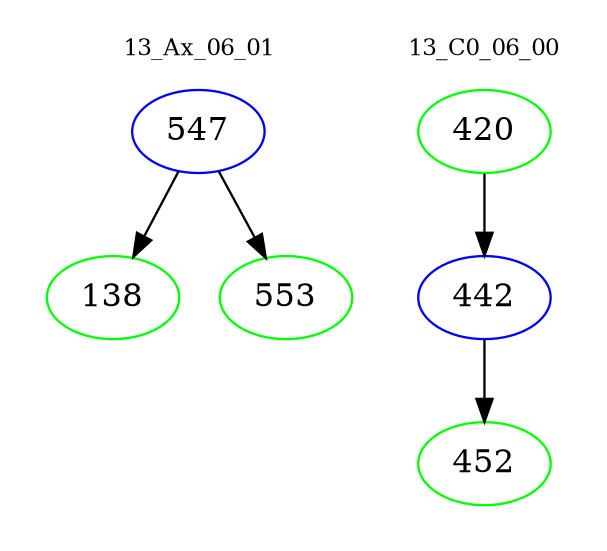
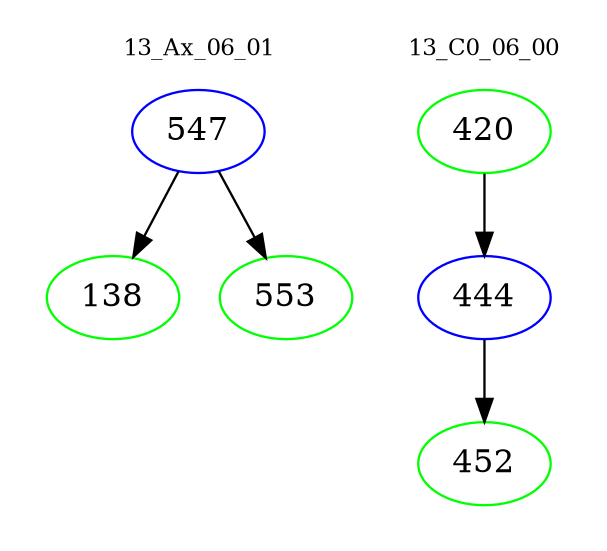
(484, 298) -> (484, 298)
